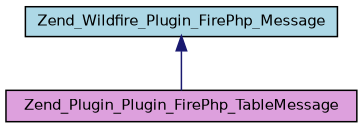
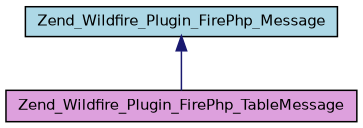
(181, 106) -> (181, 106)
